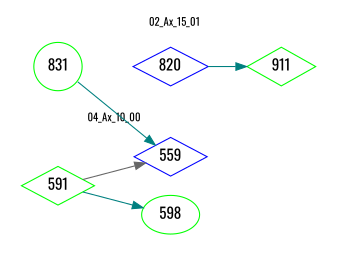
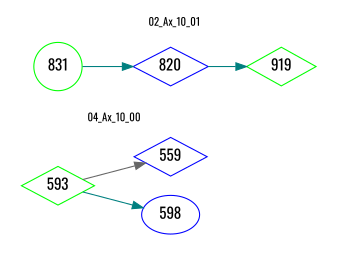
(175, 23) -> (175, 23)
(281, 67) -> (281, 67)
(119, 116) -> (102, 67)
(58, 186) -> (58, 186)
(171, 215) -> (171, 215)
